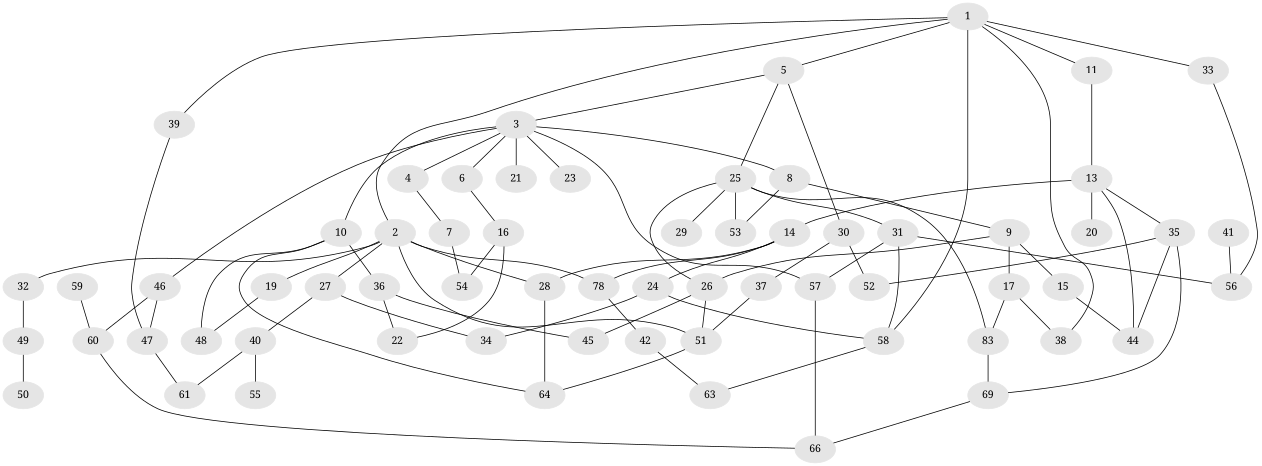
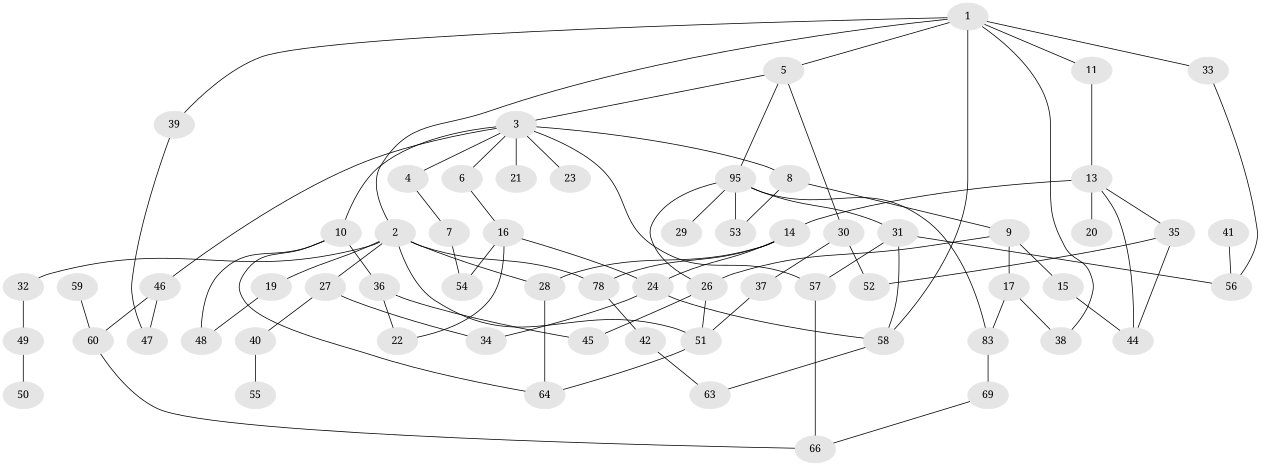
(736, 179) -> (736, 179)
none -> (580, 257)
(1141, 366) -> none
(185, 395) -> none
